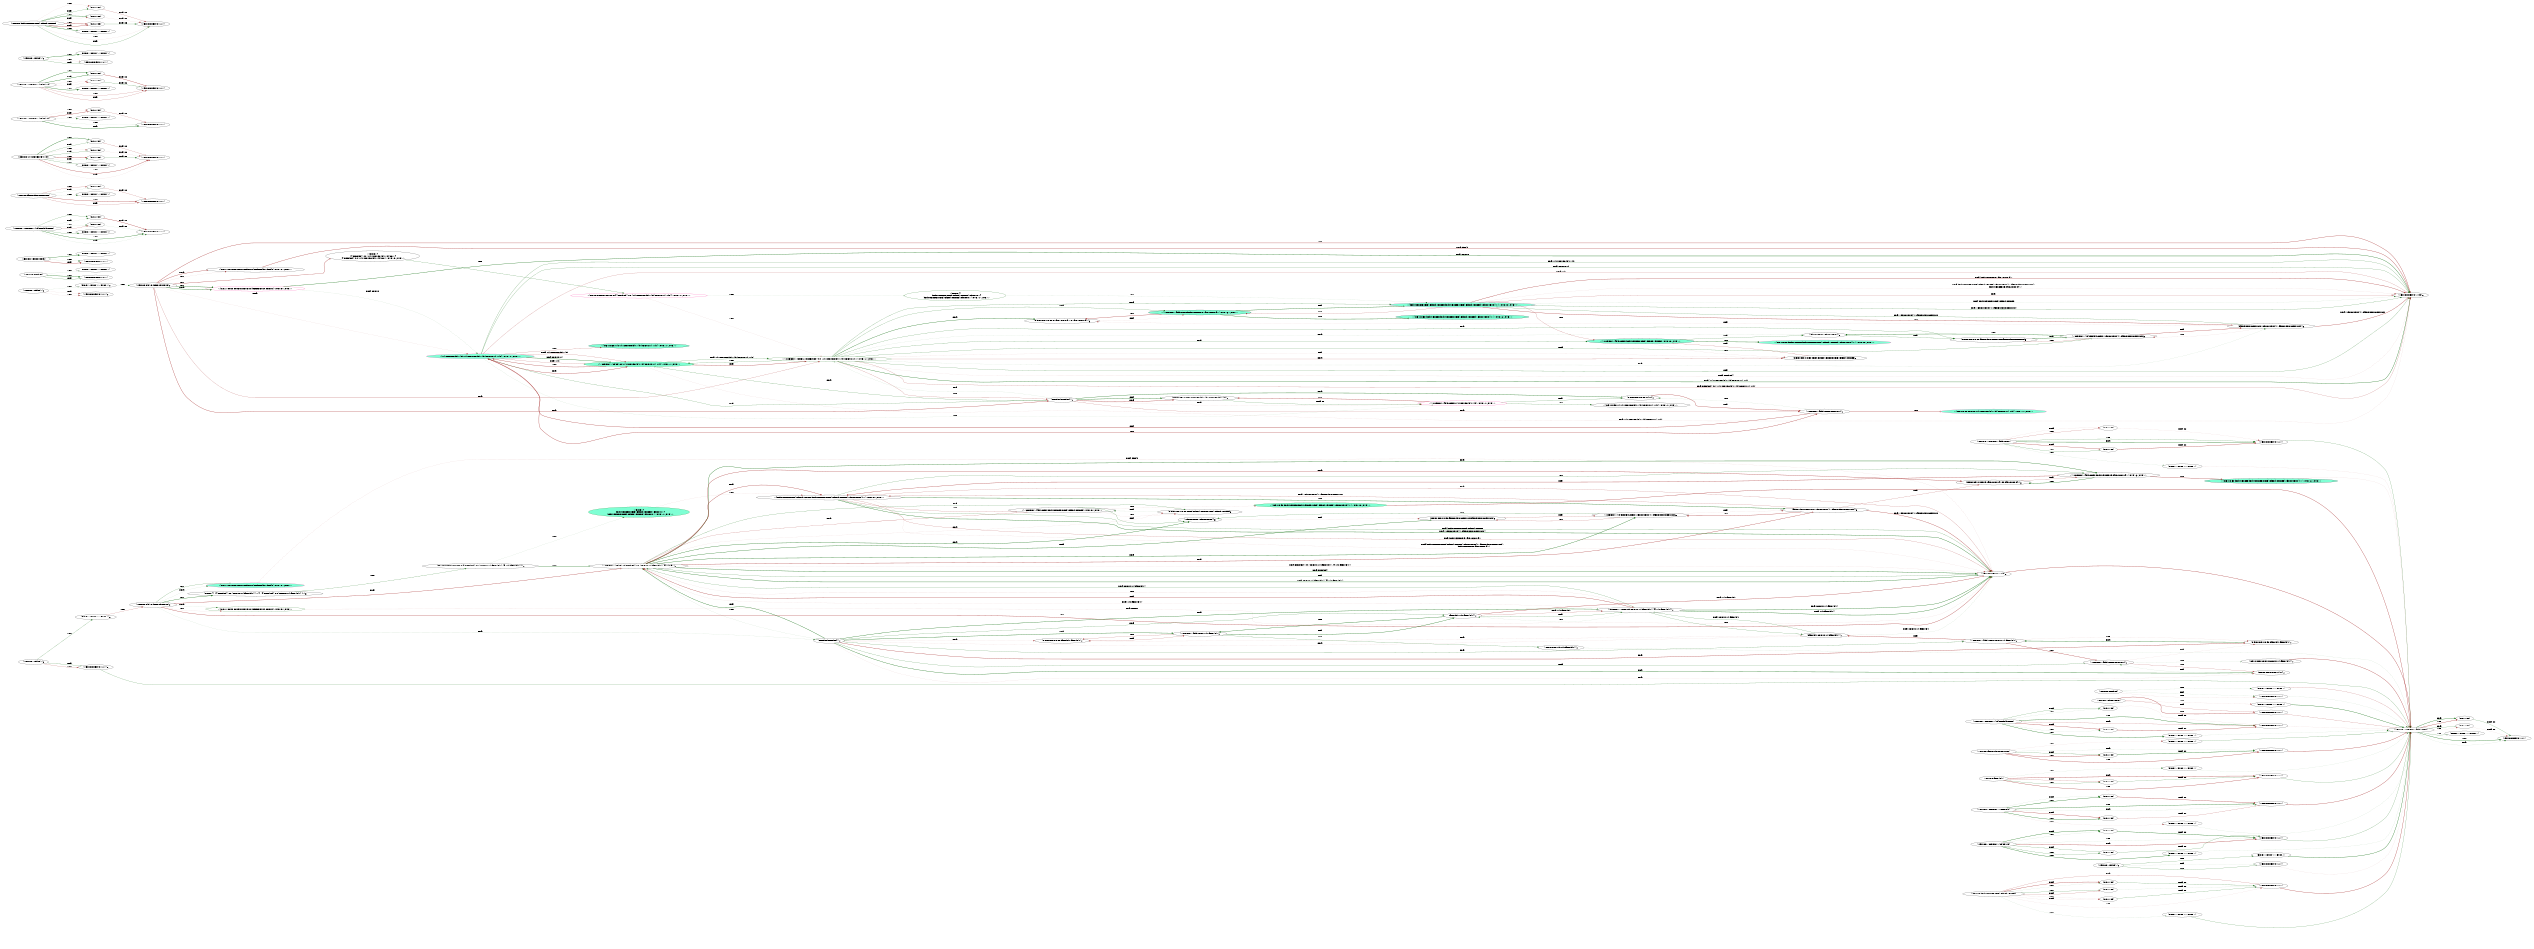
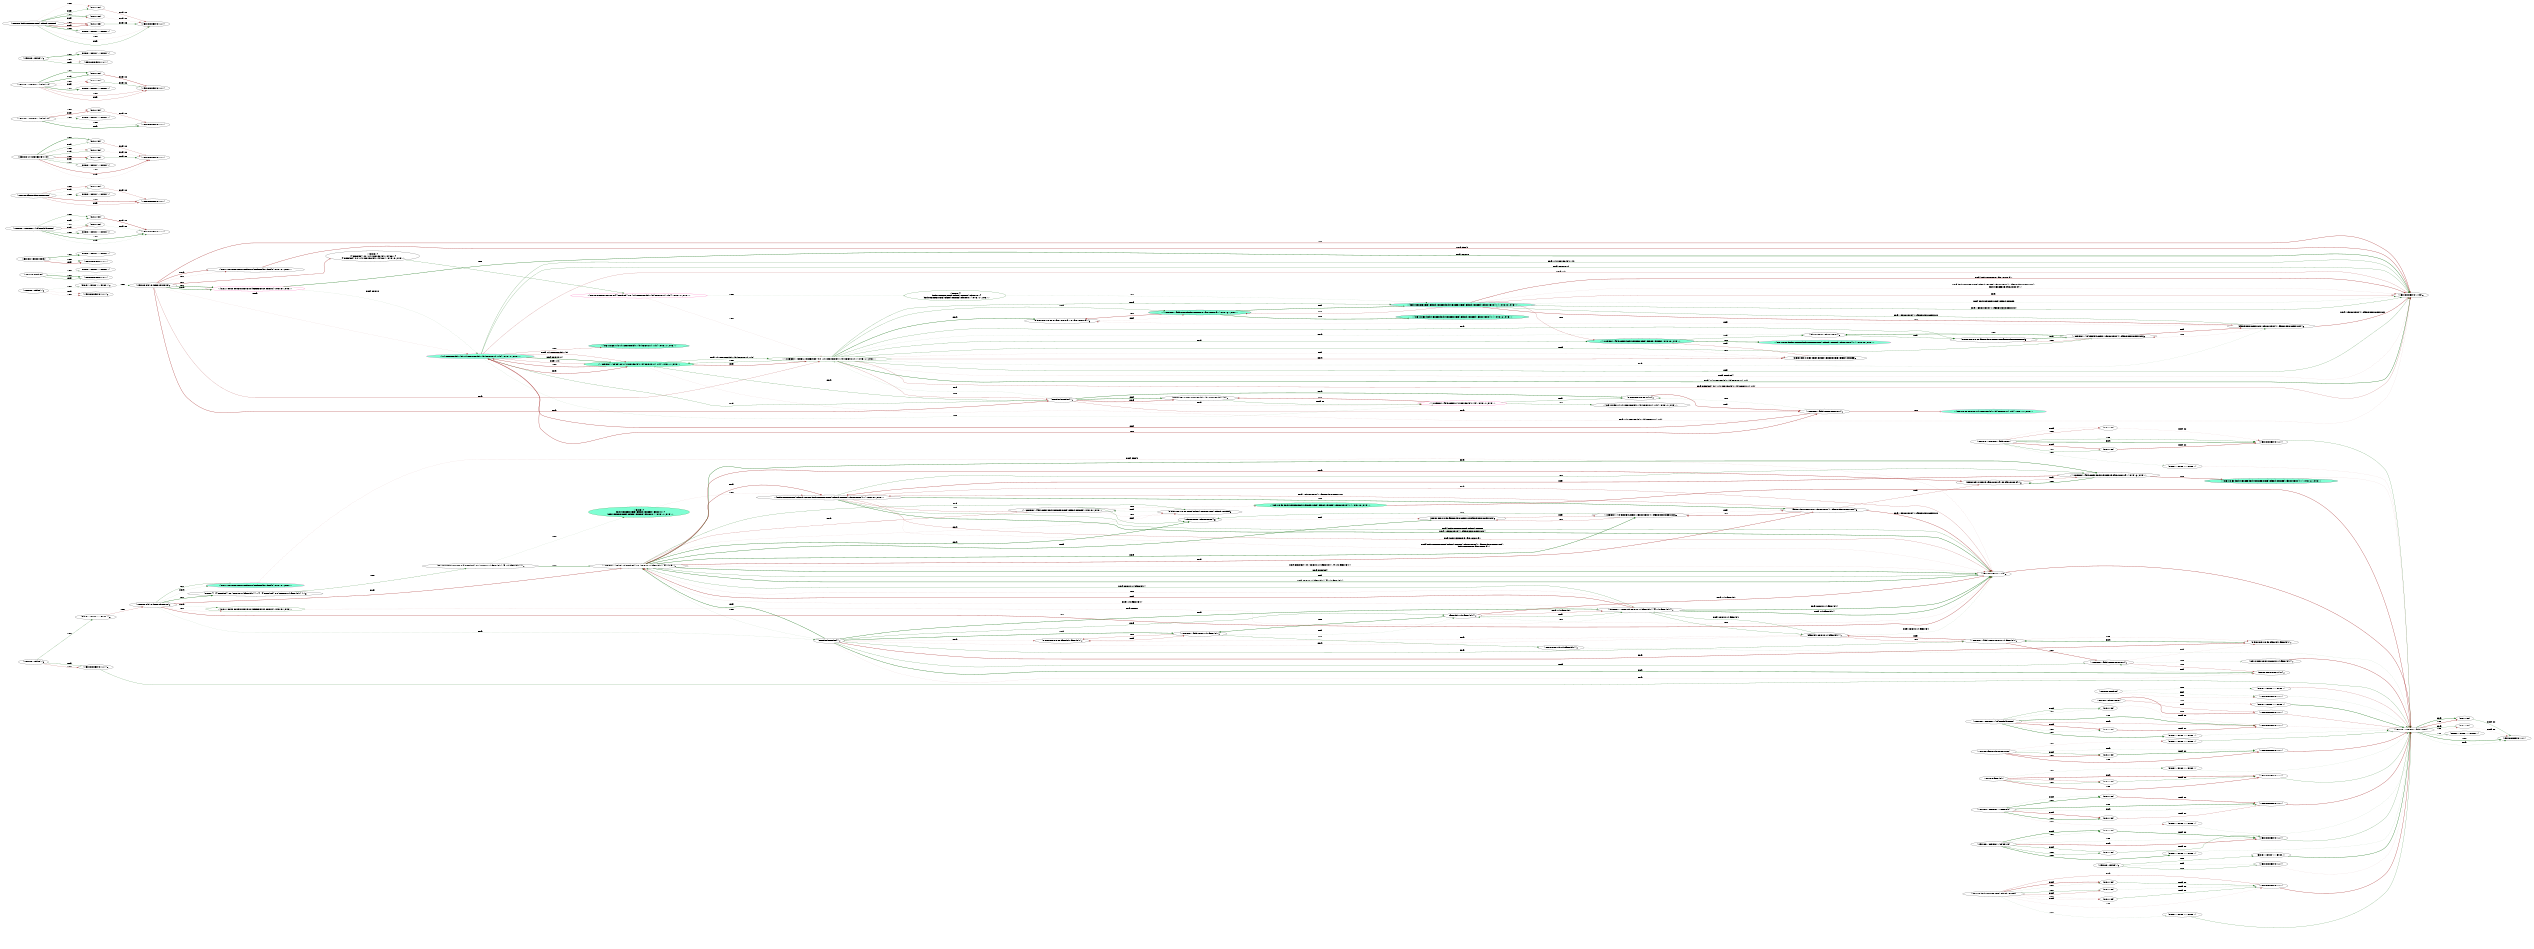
(1340, 634) -> (1340, 634)
none -> (1902, 641)
